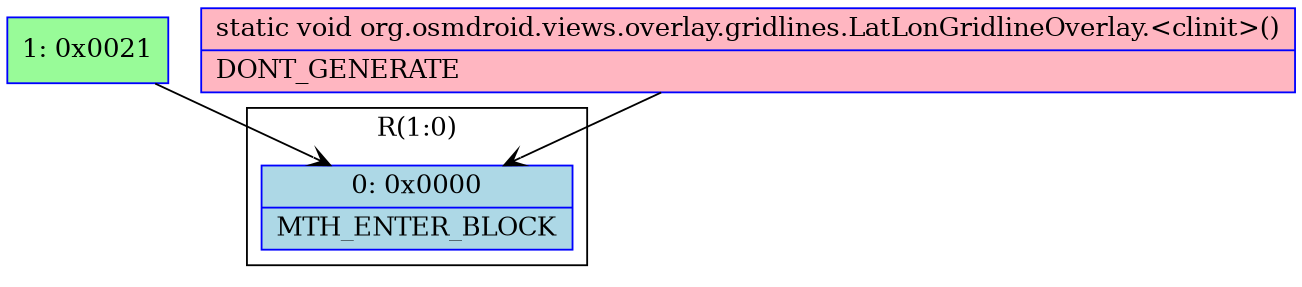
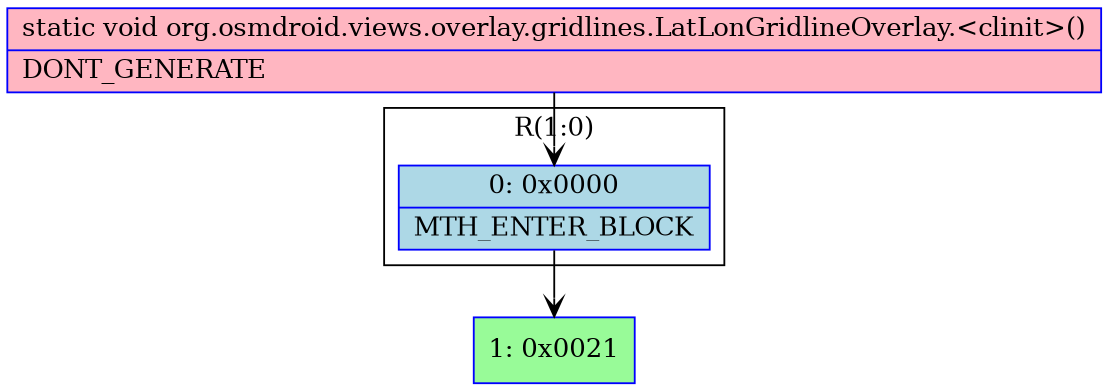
(234, 120) -> (554, 276)
